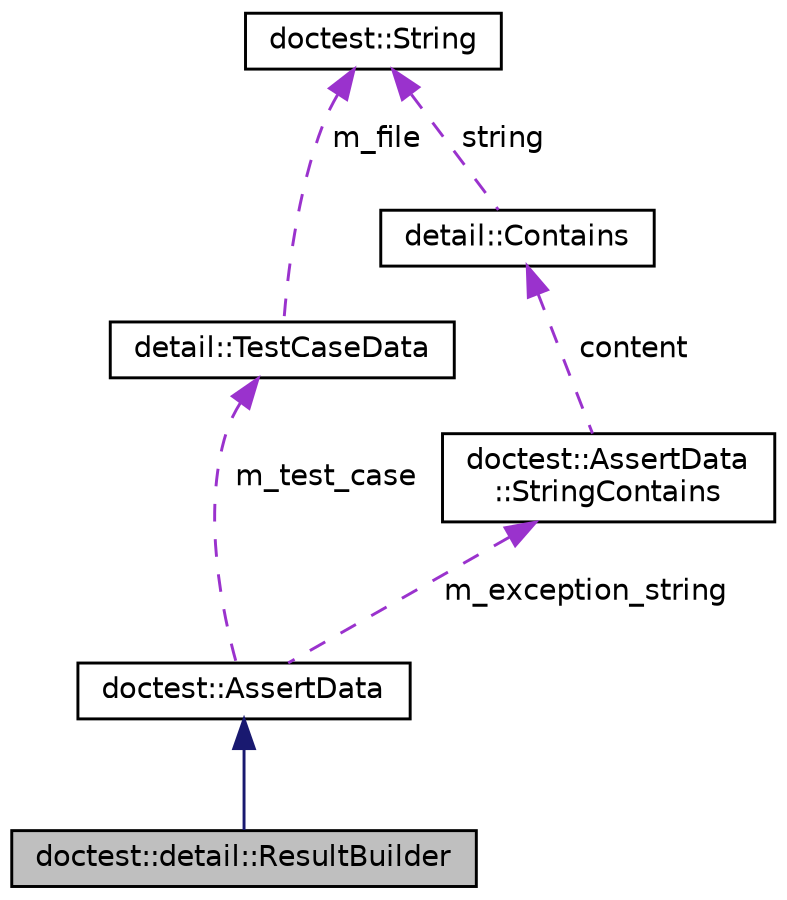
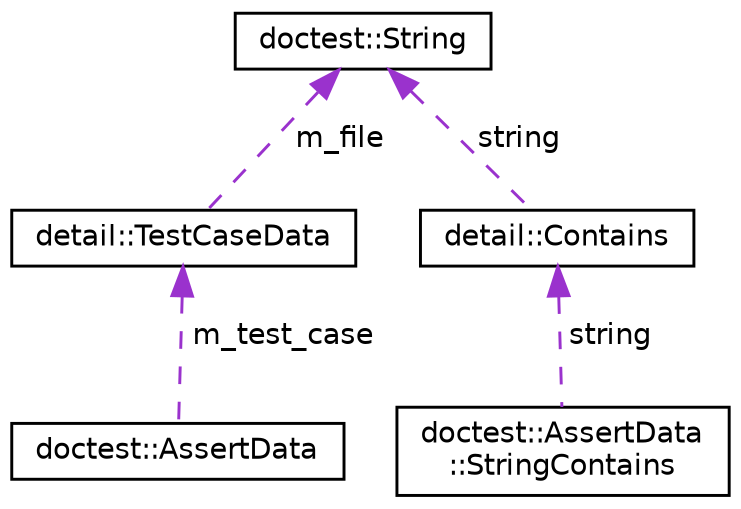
(629, 350) -> (606, 337)
(399, 600) -> none
(244, 859) -> none
